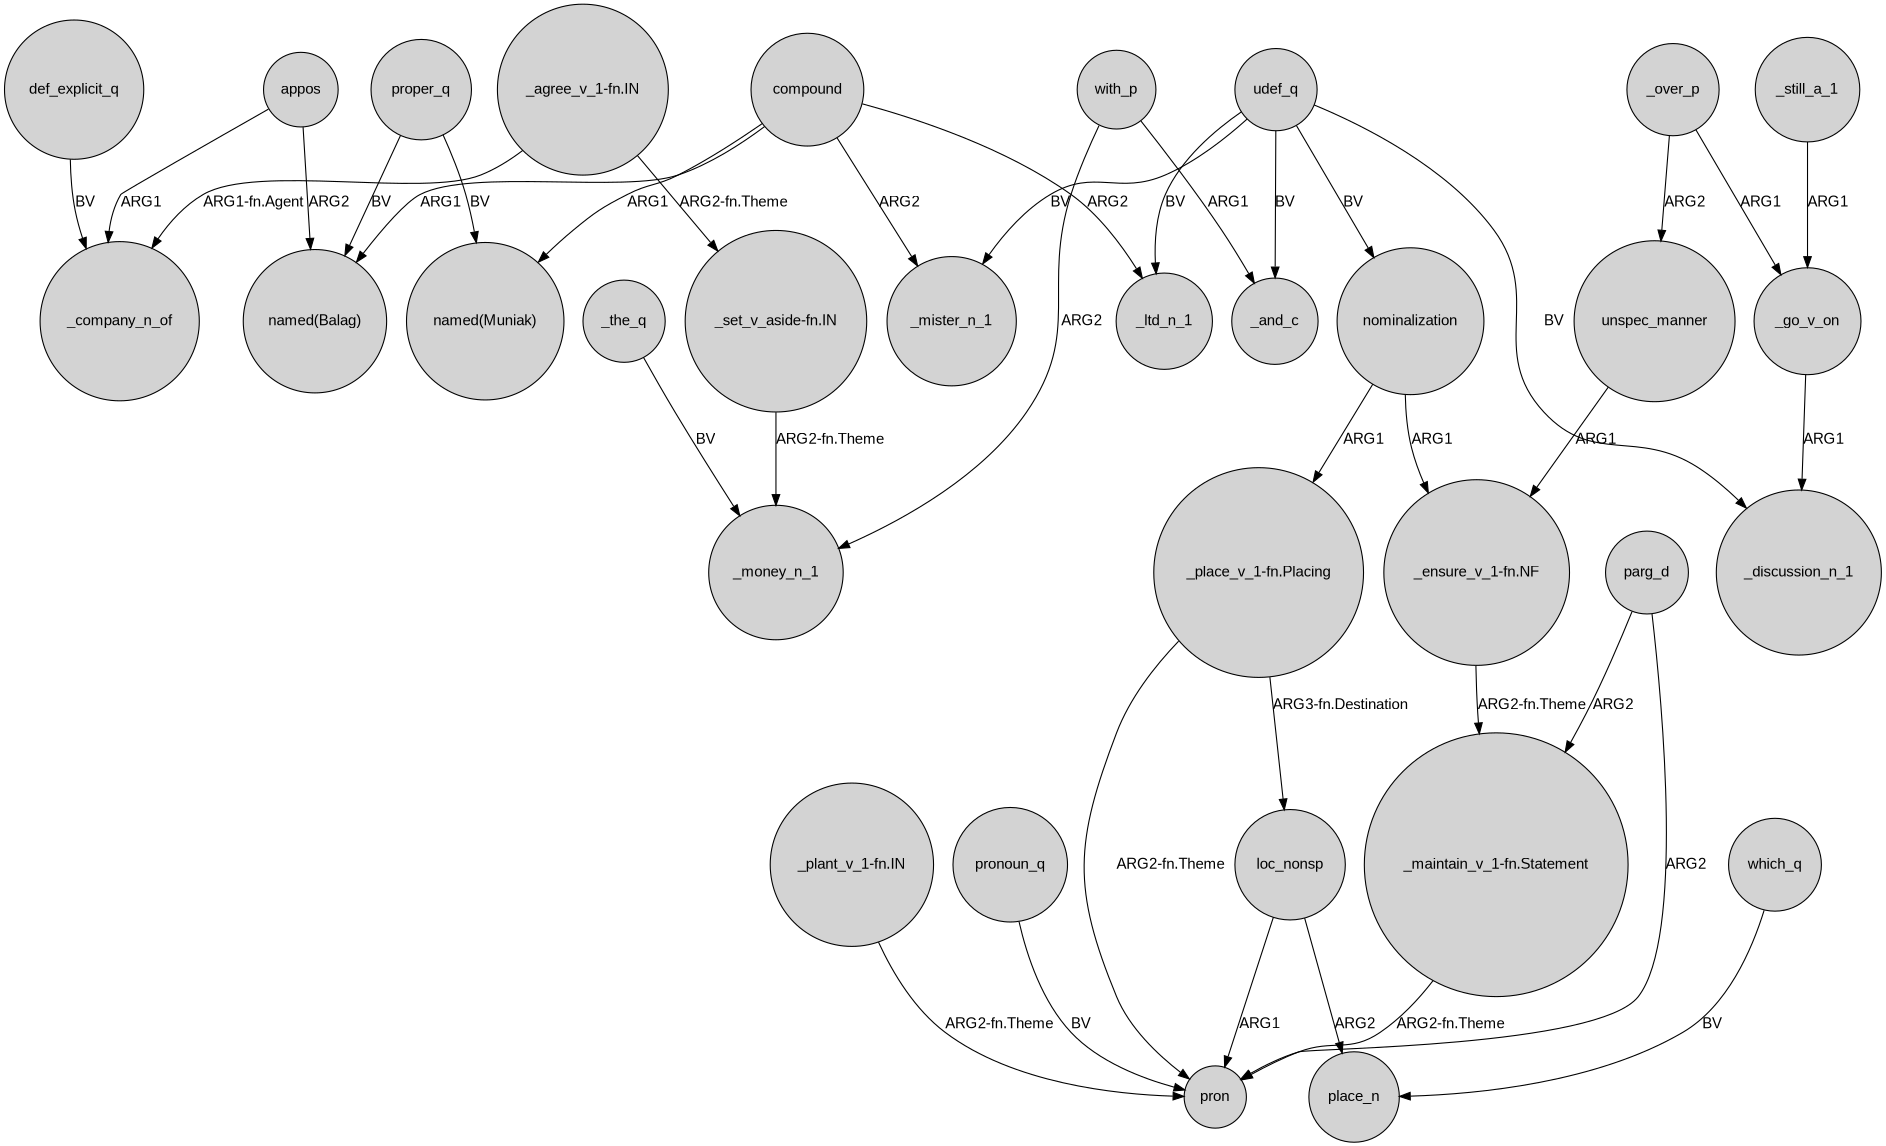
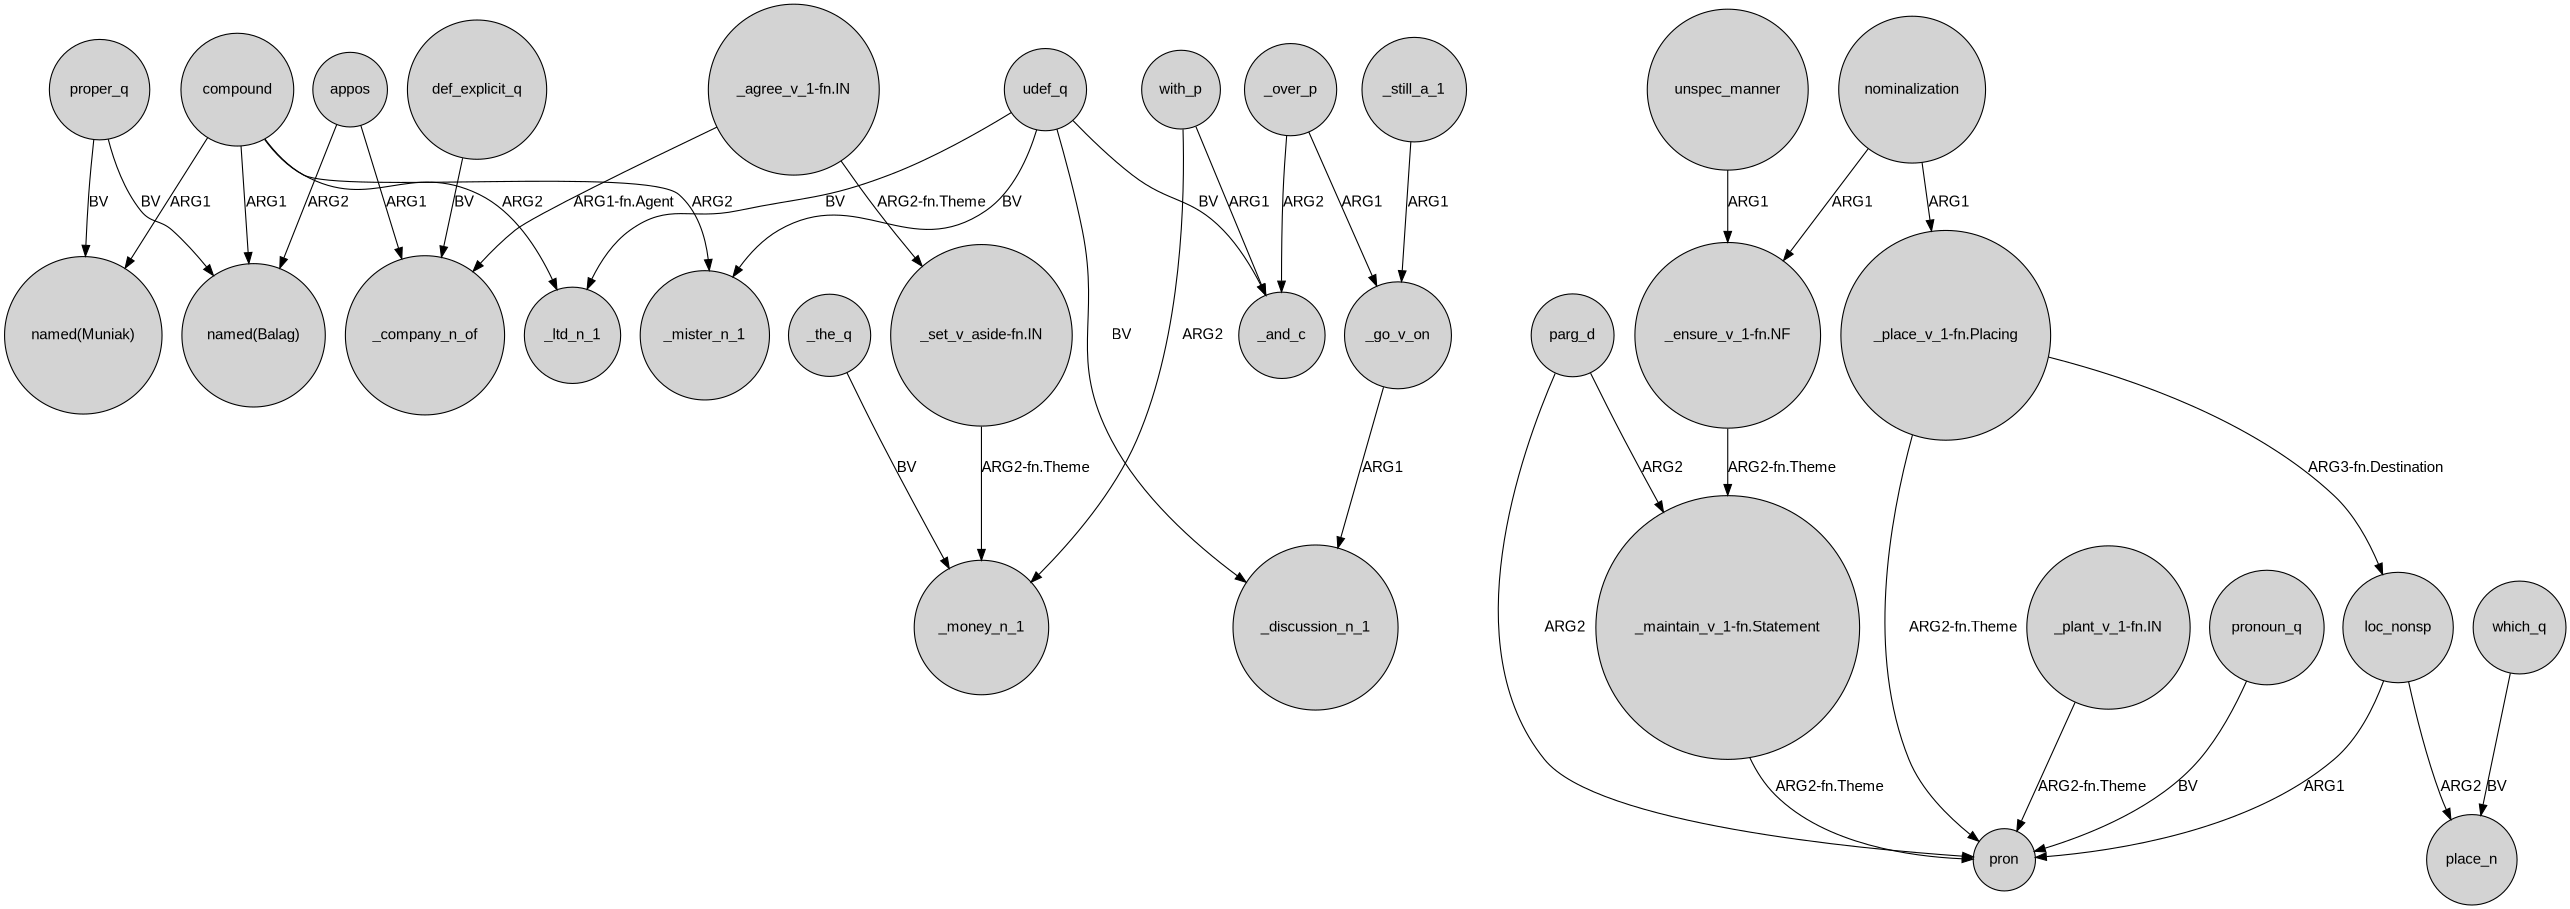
(1666, 183) -> (1283, 208)
(1332, 187) -> none
